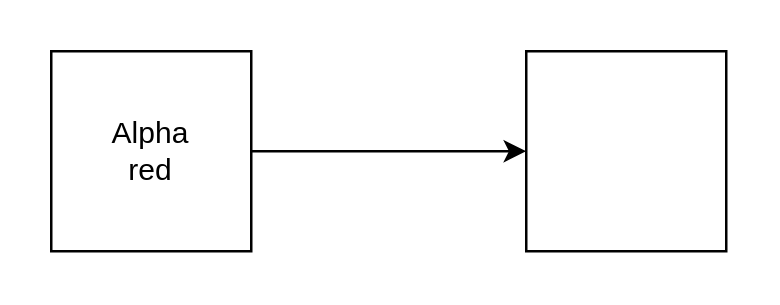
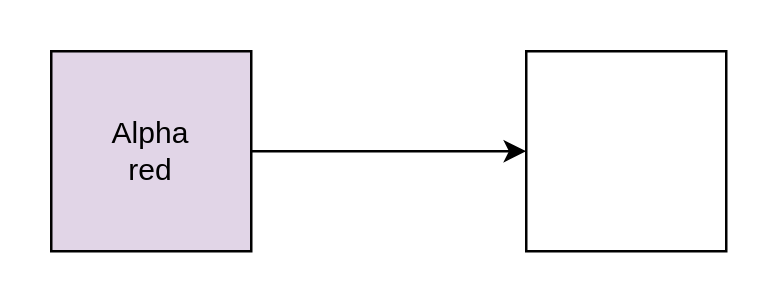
(151, 151) -> (151, 151)
